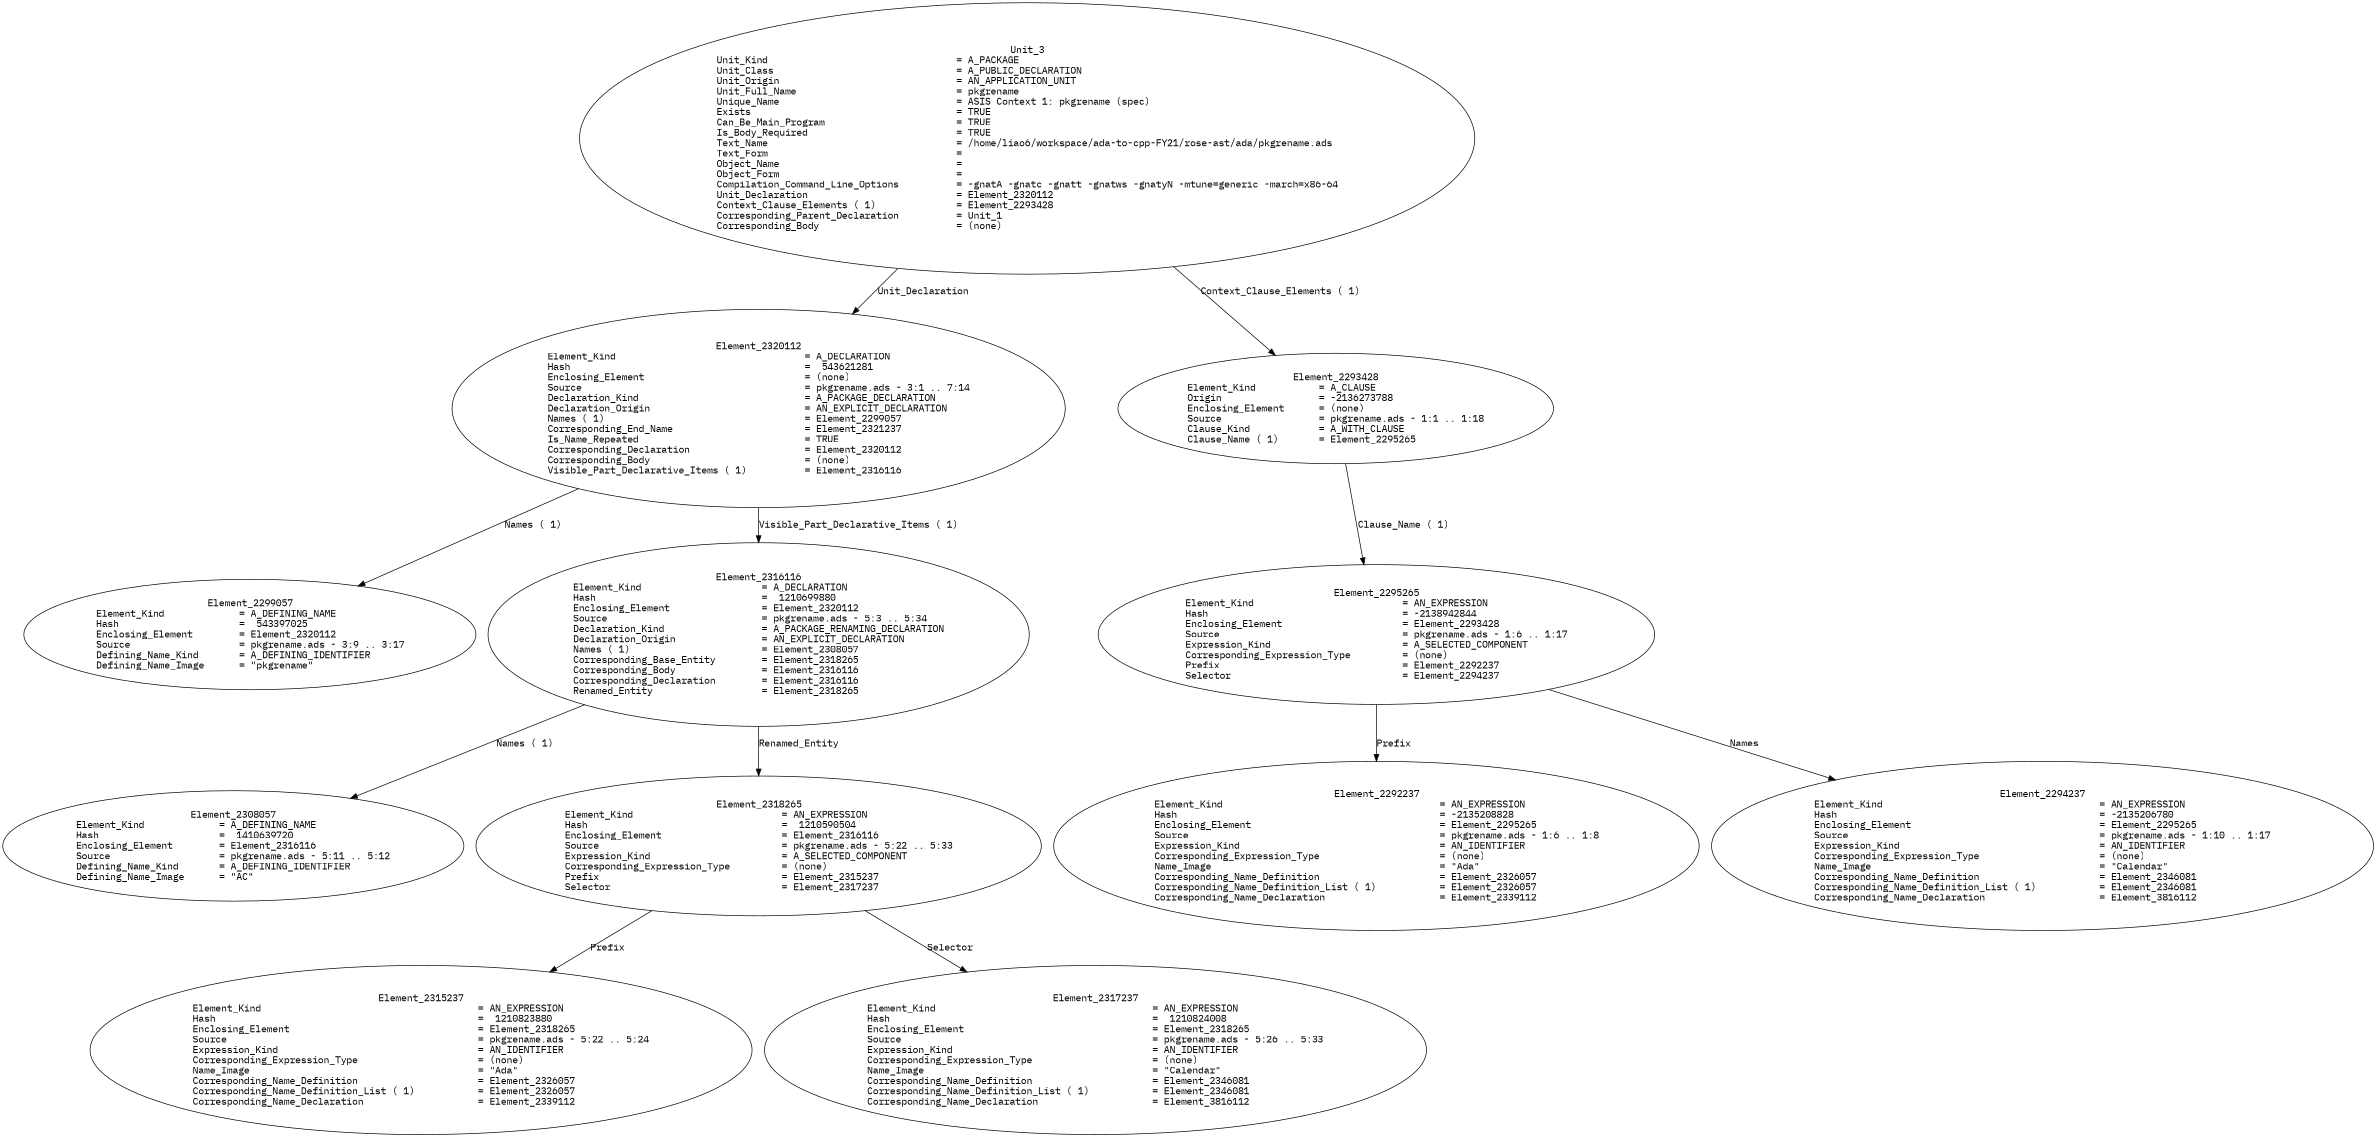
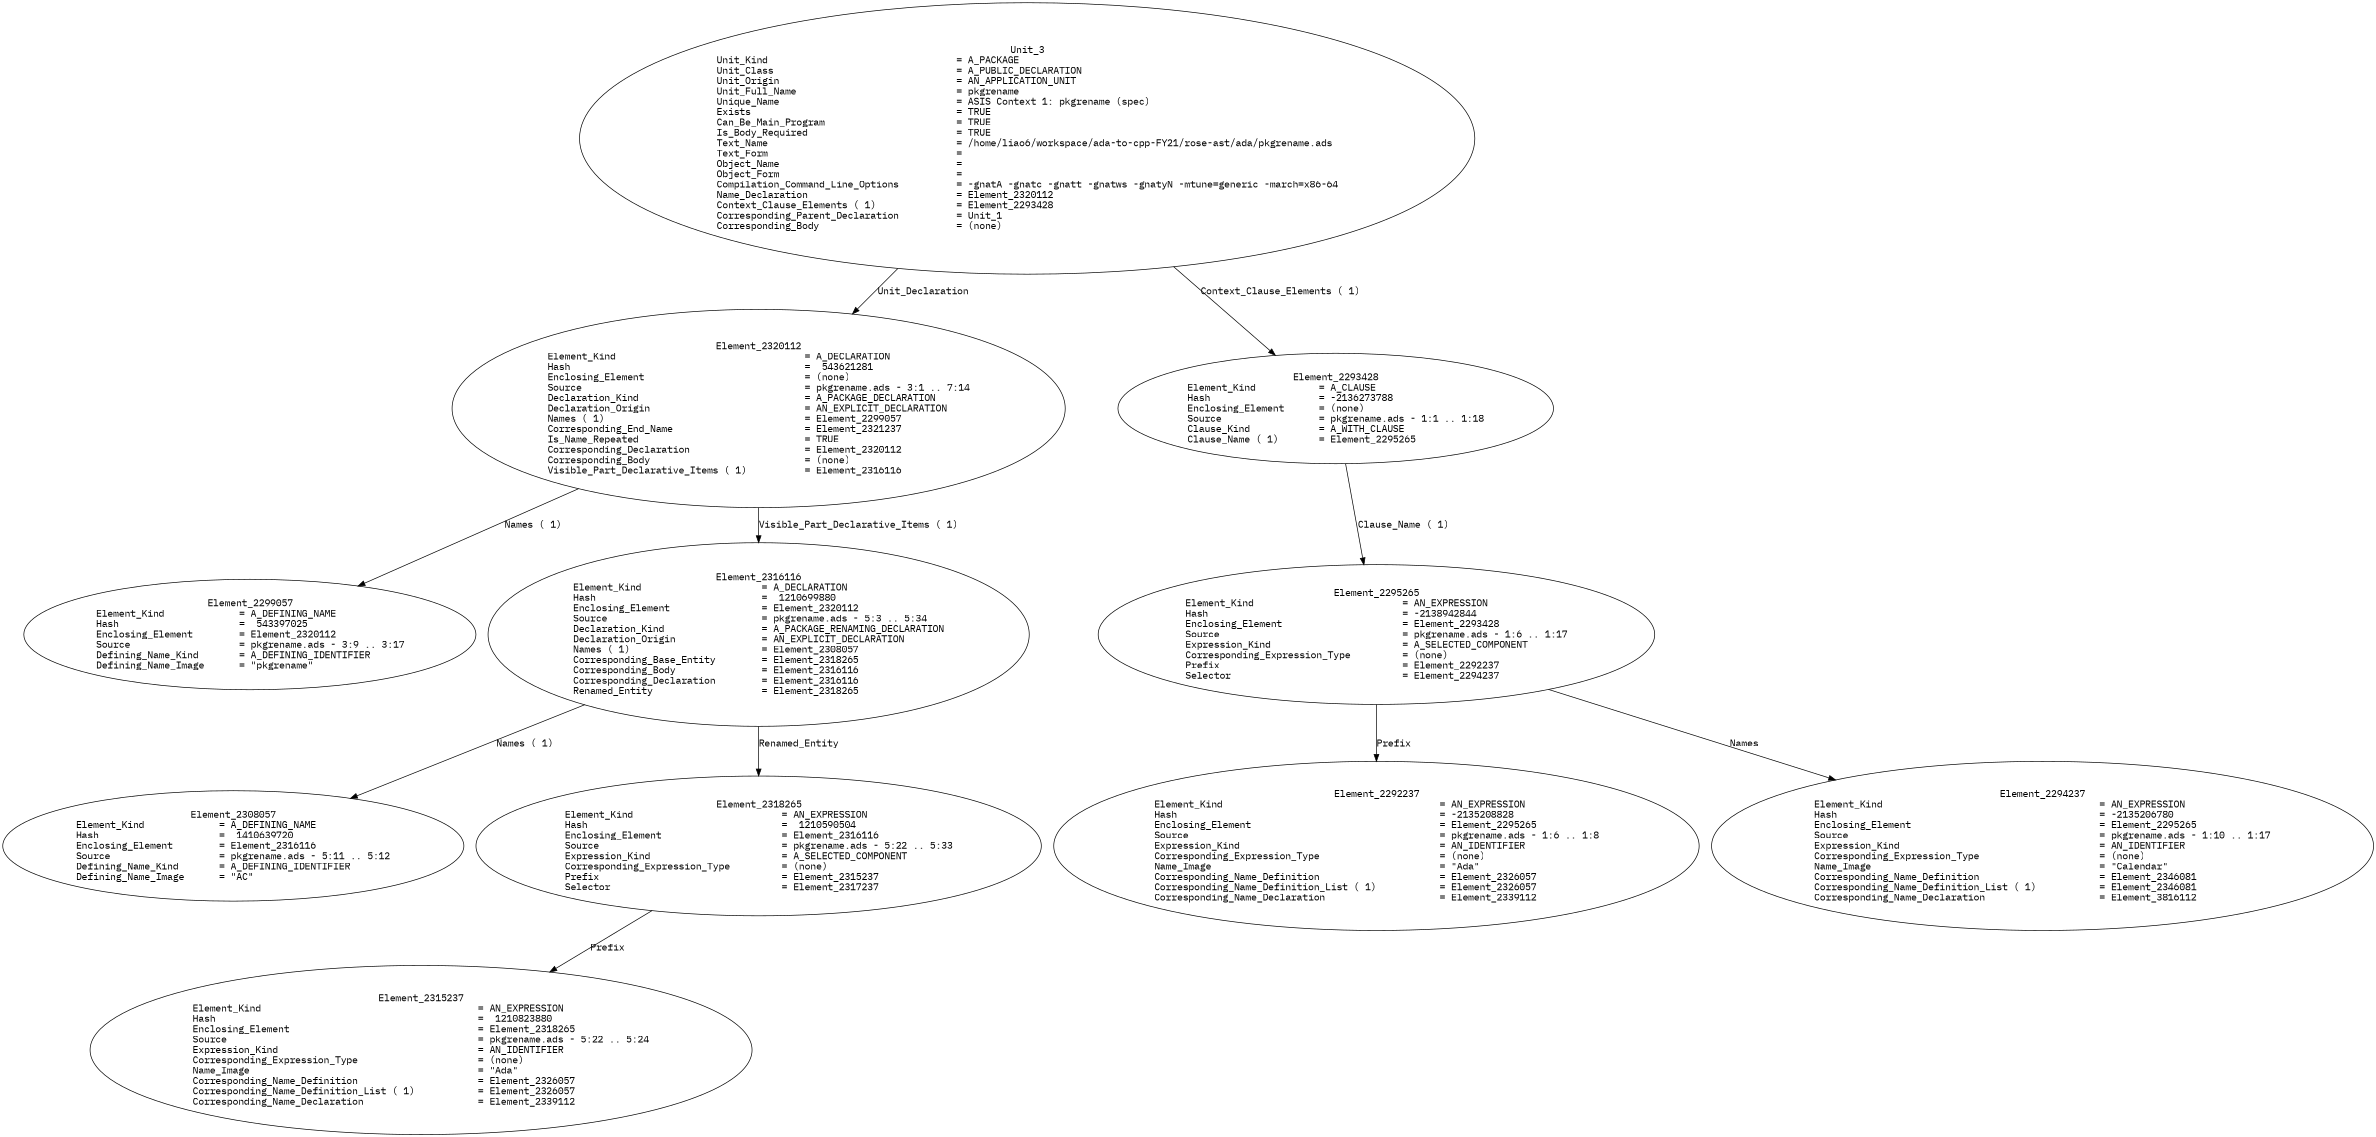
(777, 195) -> (777, 195)
(1210, 398) -> (1205, 398)
(1095, 1050) -> none
